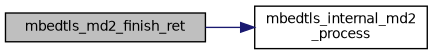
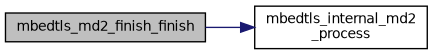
(105, 27) -> (105, 27)
